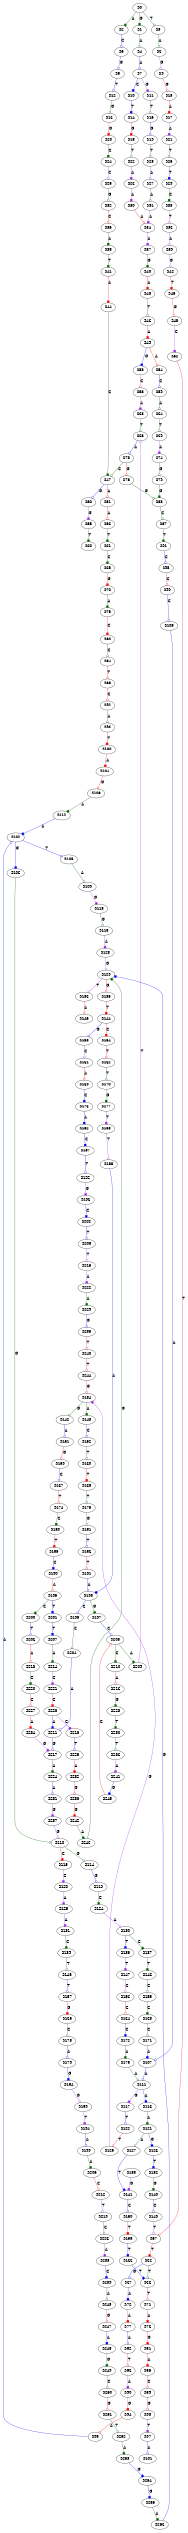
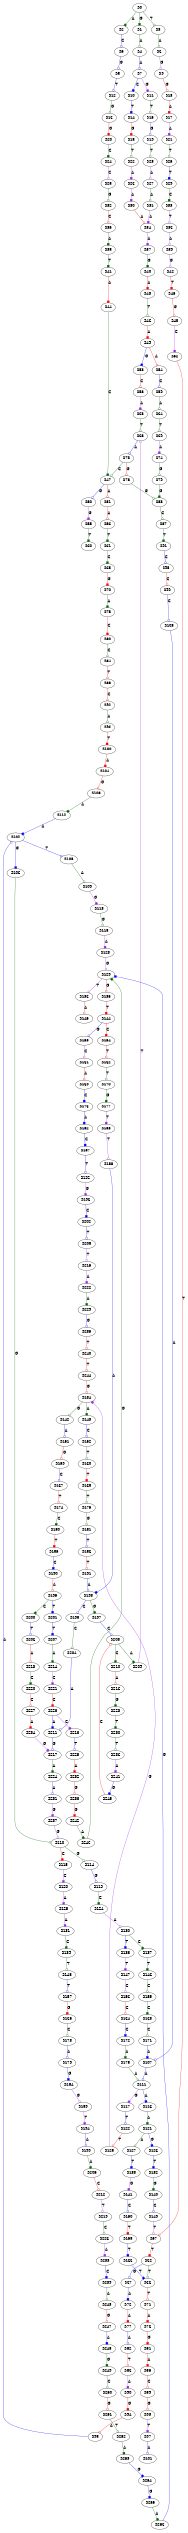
(118, 2171) -> (131, 2161)
